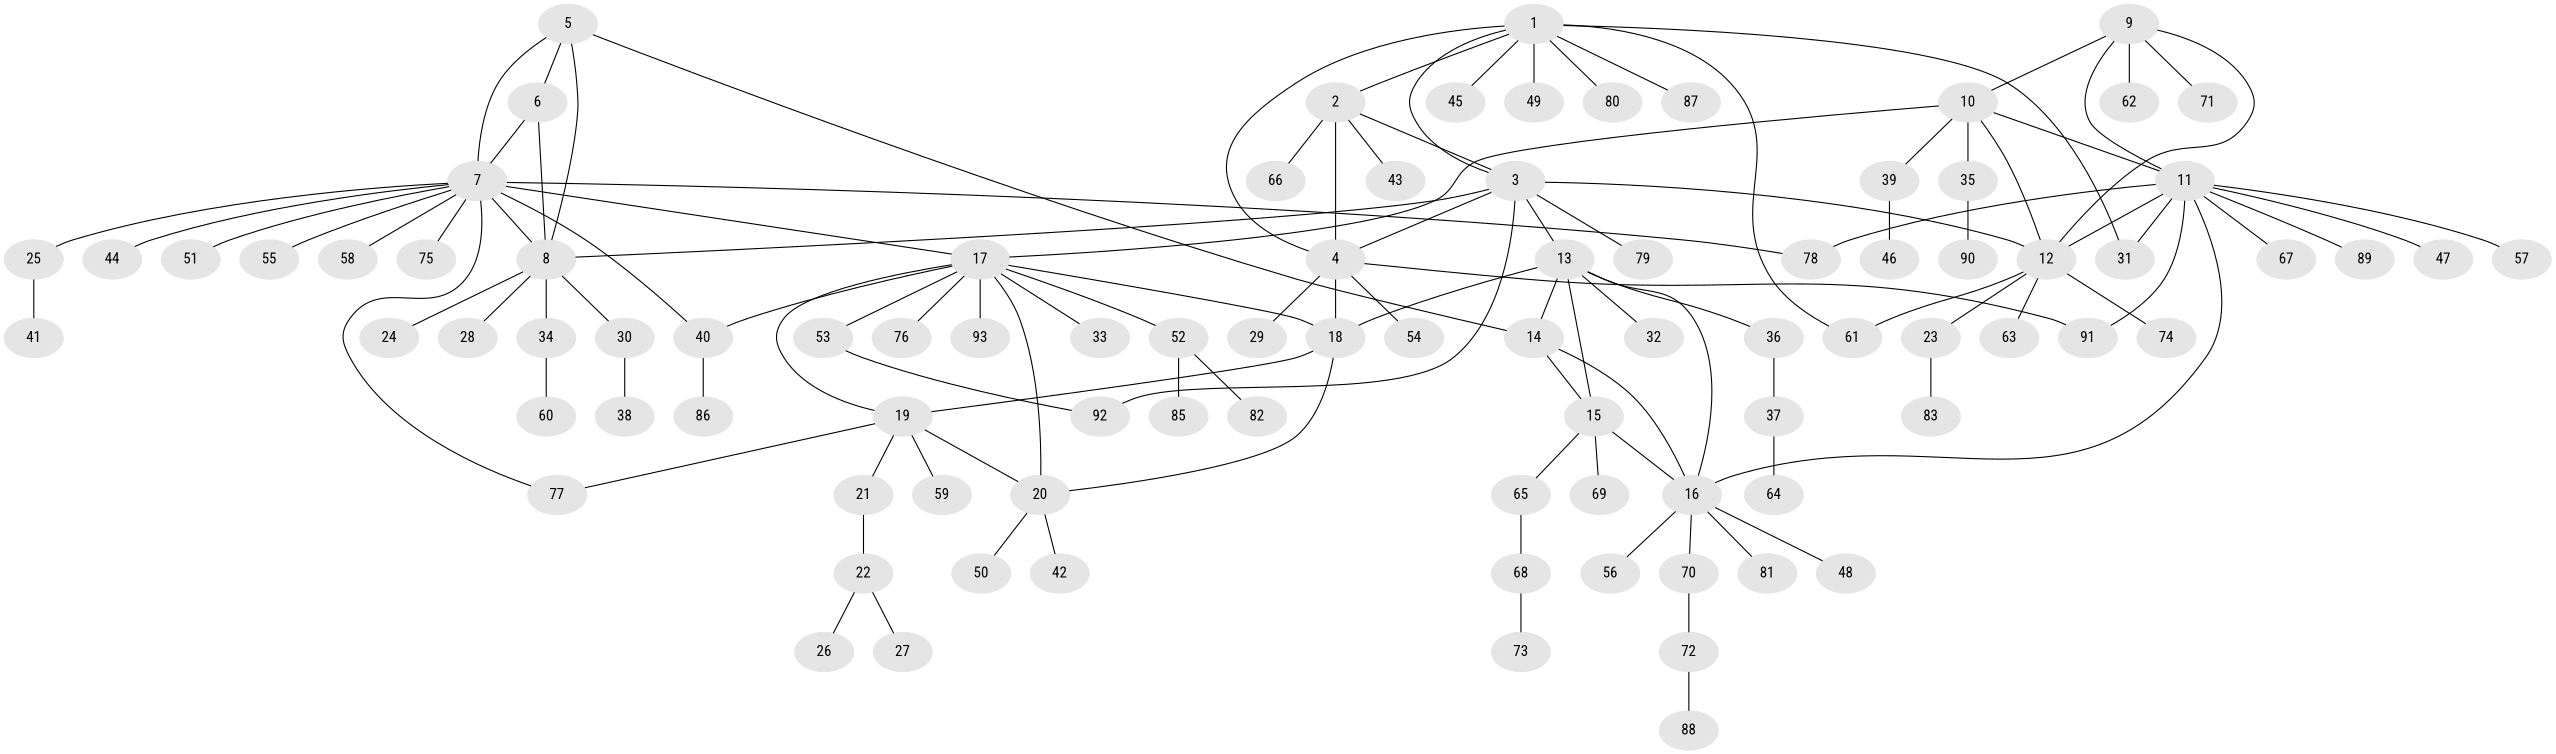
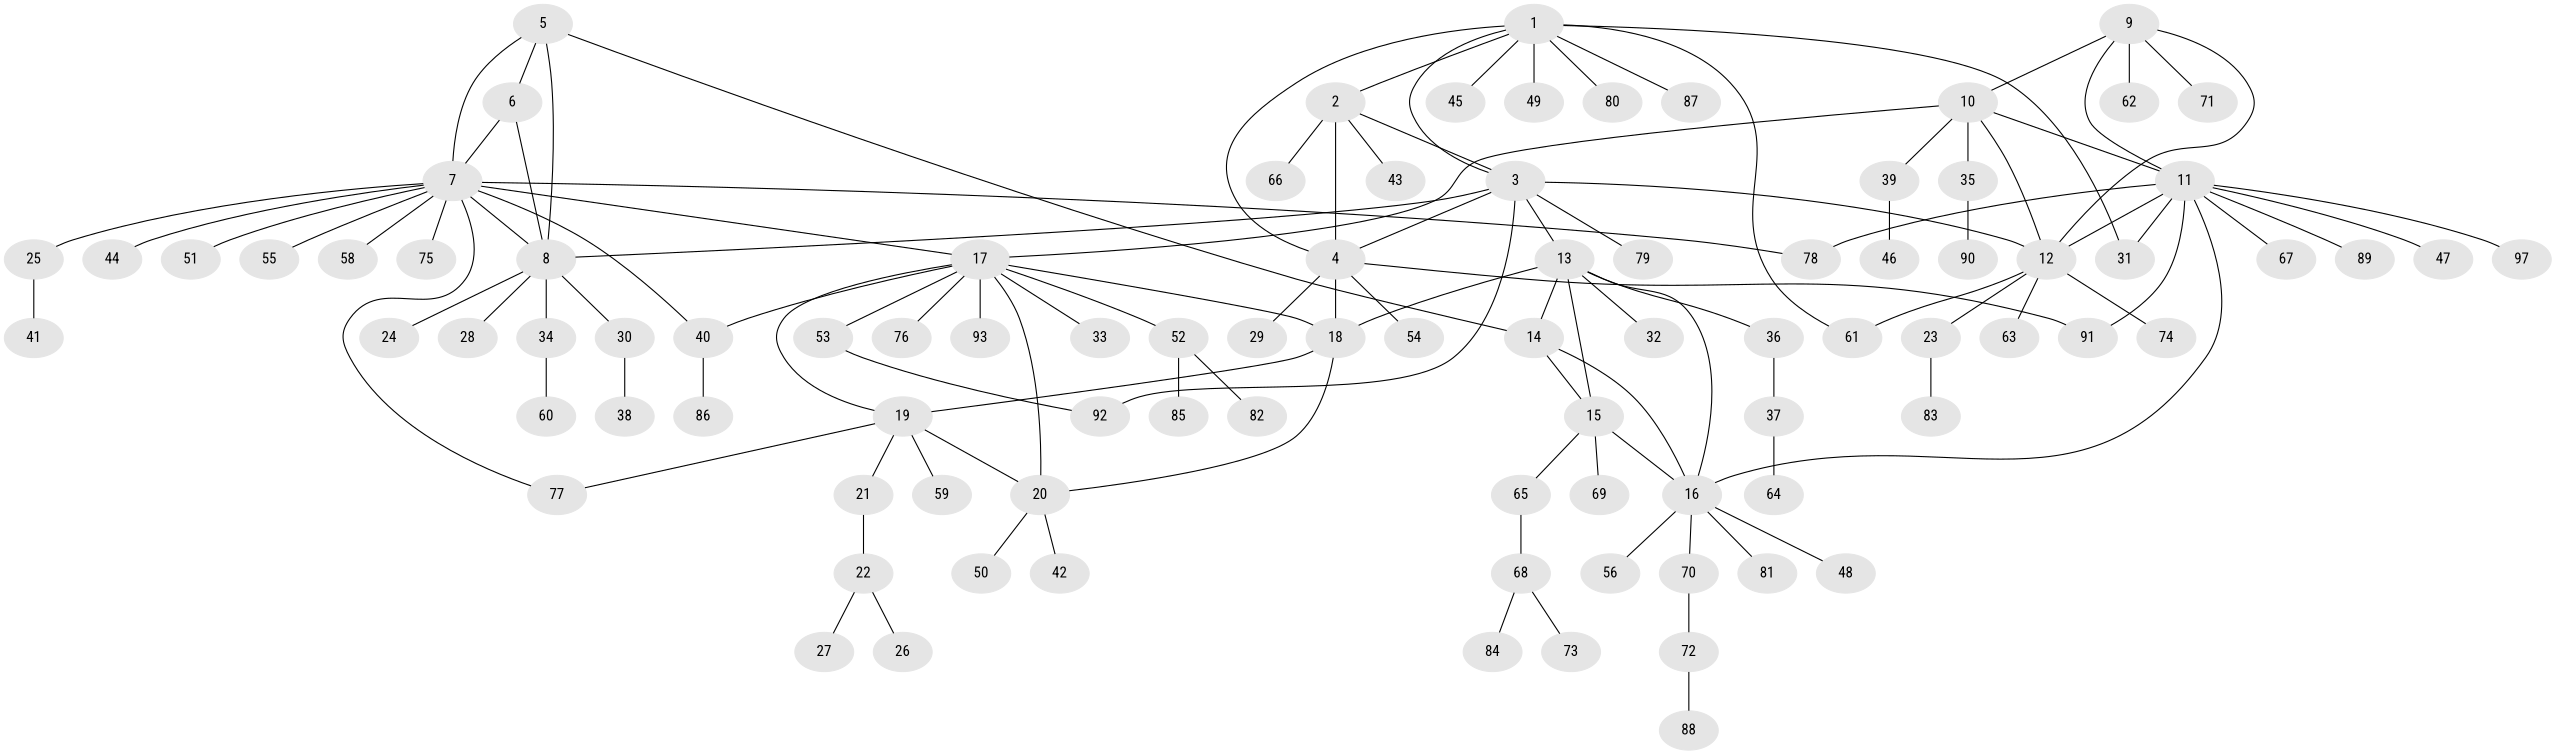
(2522, 259) -> (2522, 259)
none -> (1493, 652)
